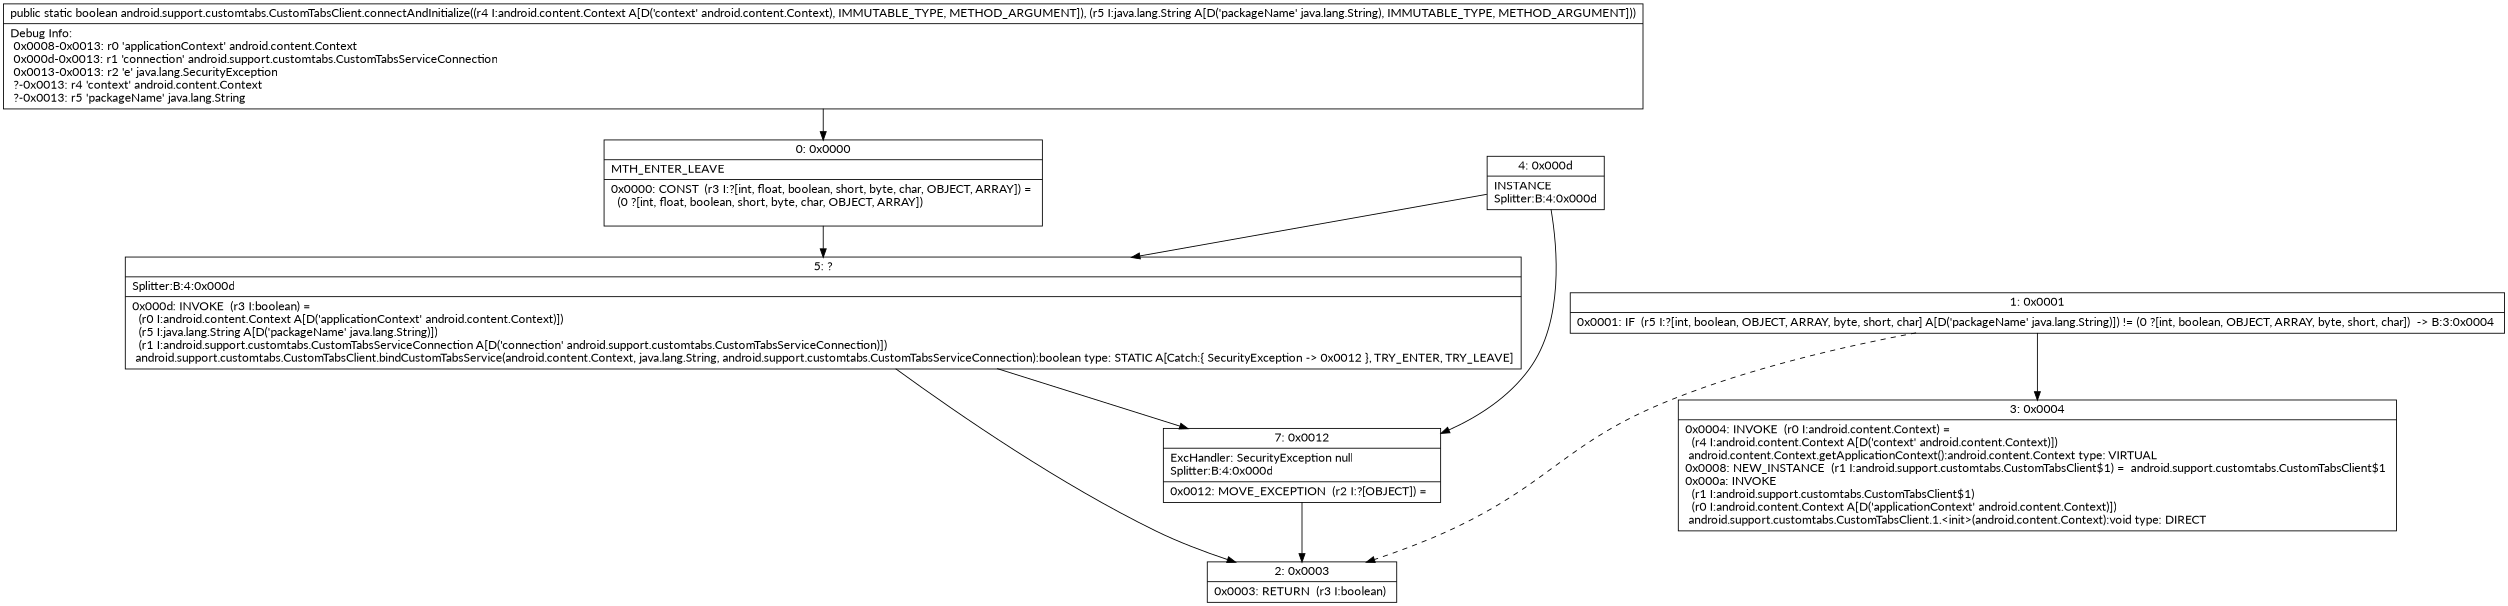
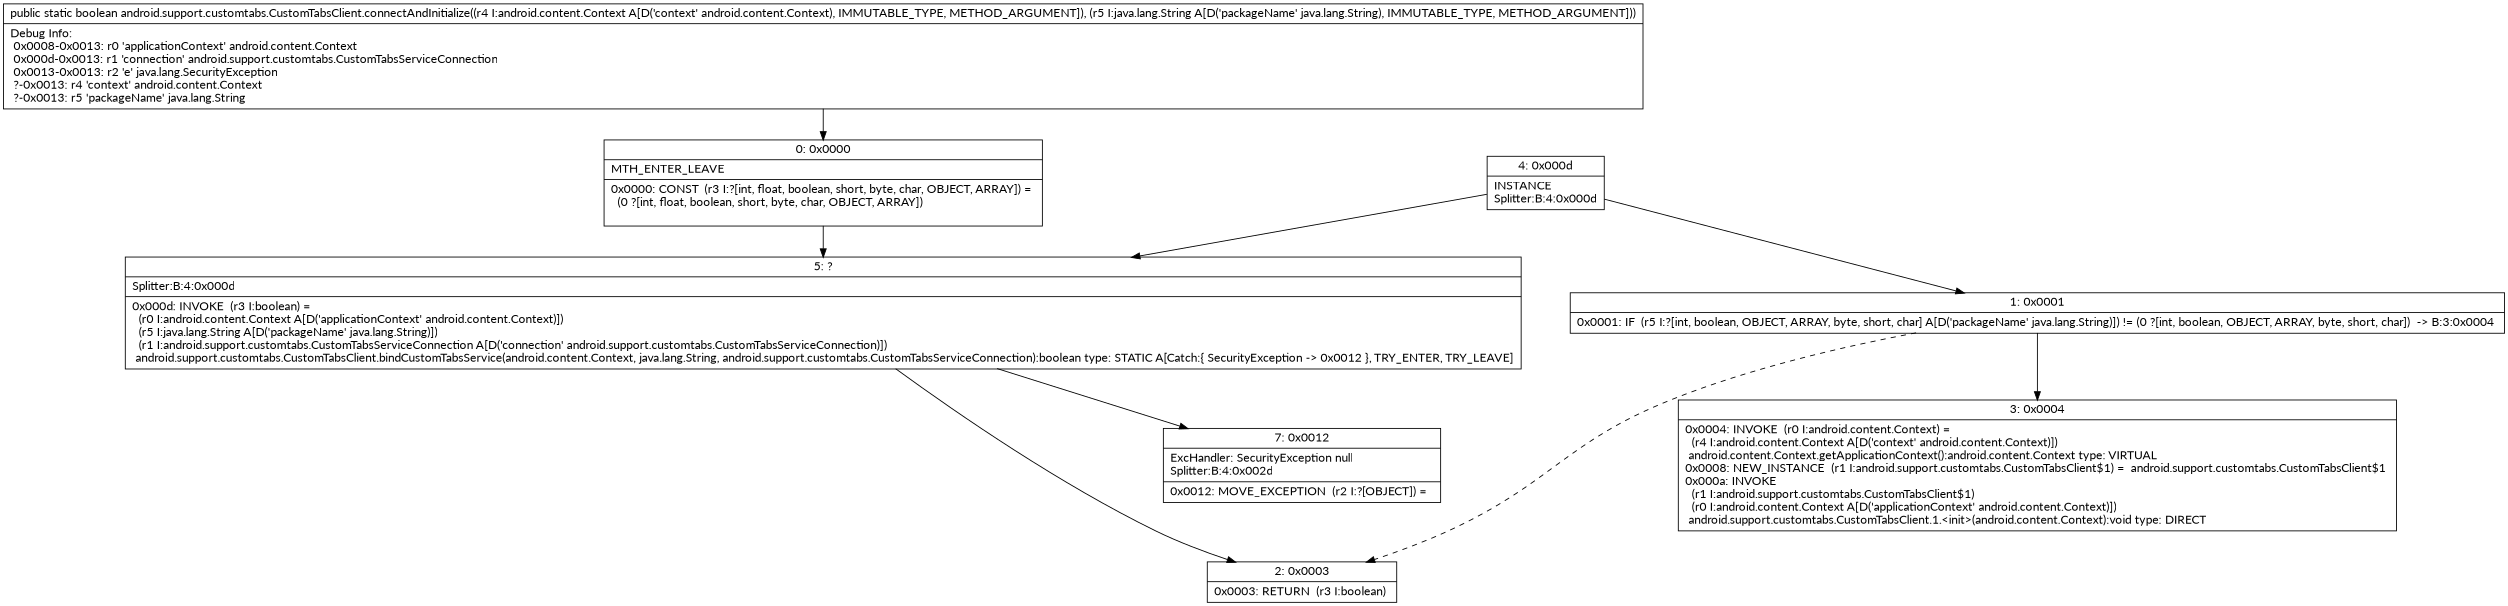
(1544, 341) -> (1780, 245)
(1222, 471) -> (1222, 471)
(1302, 528) -> none
